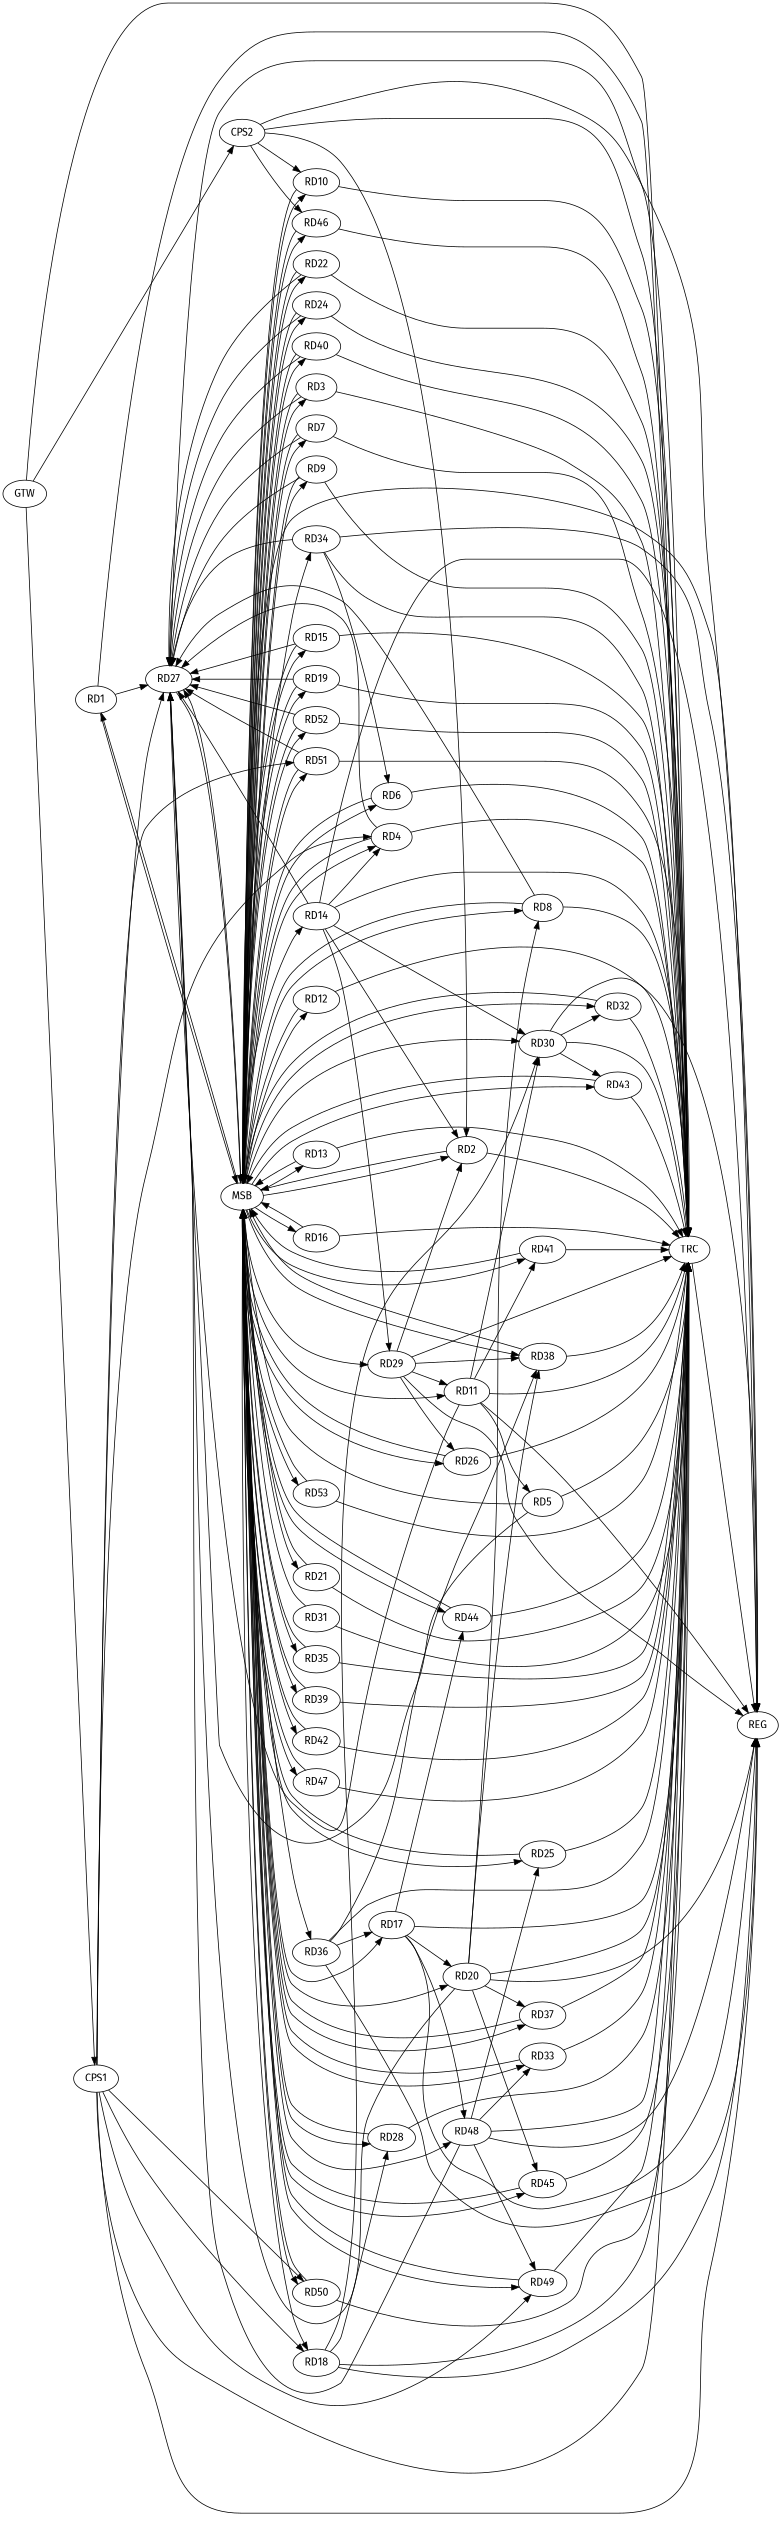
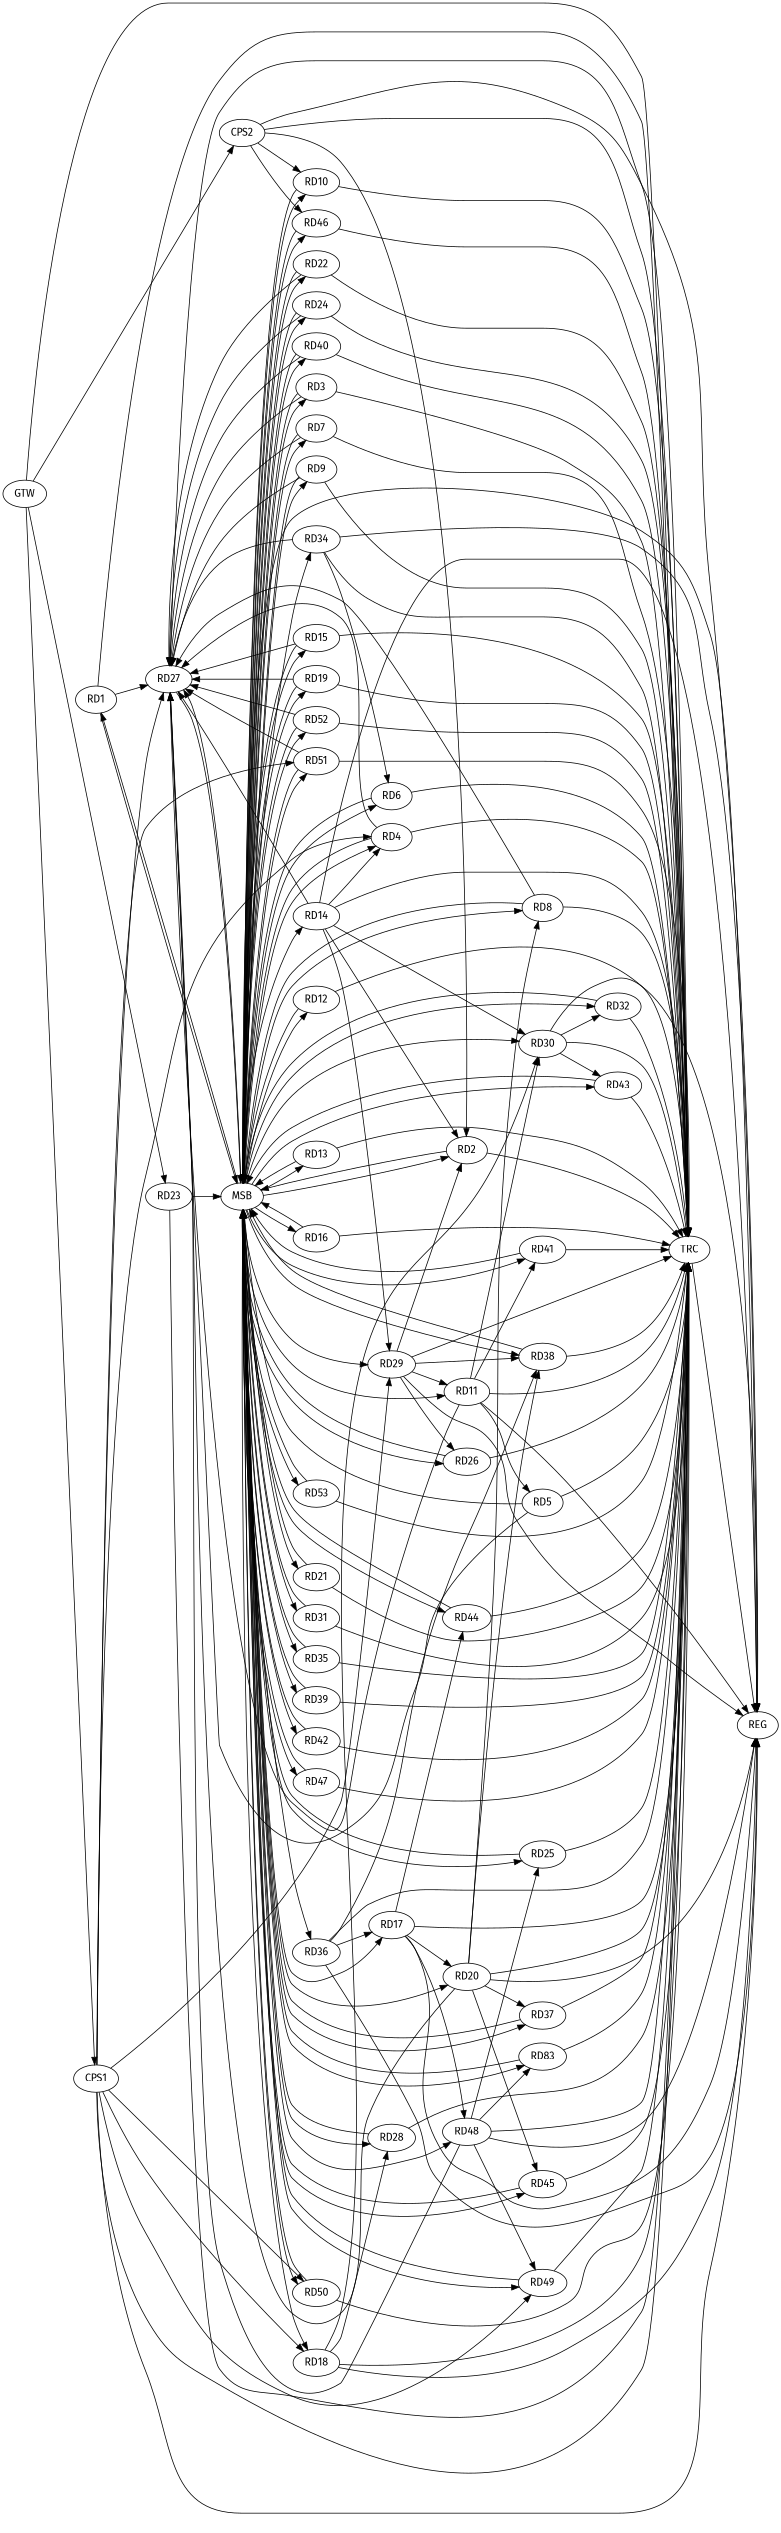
none -> (169, 1197)
none -> (255, 1409)
none -> (338, 1808)
(543, 2057) -> (543, 2057)
